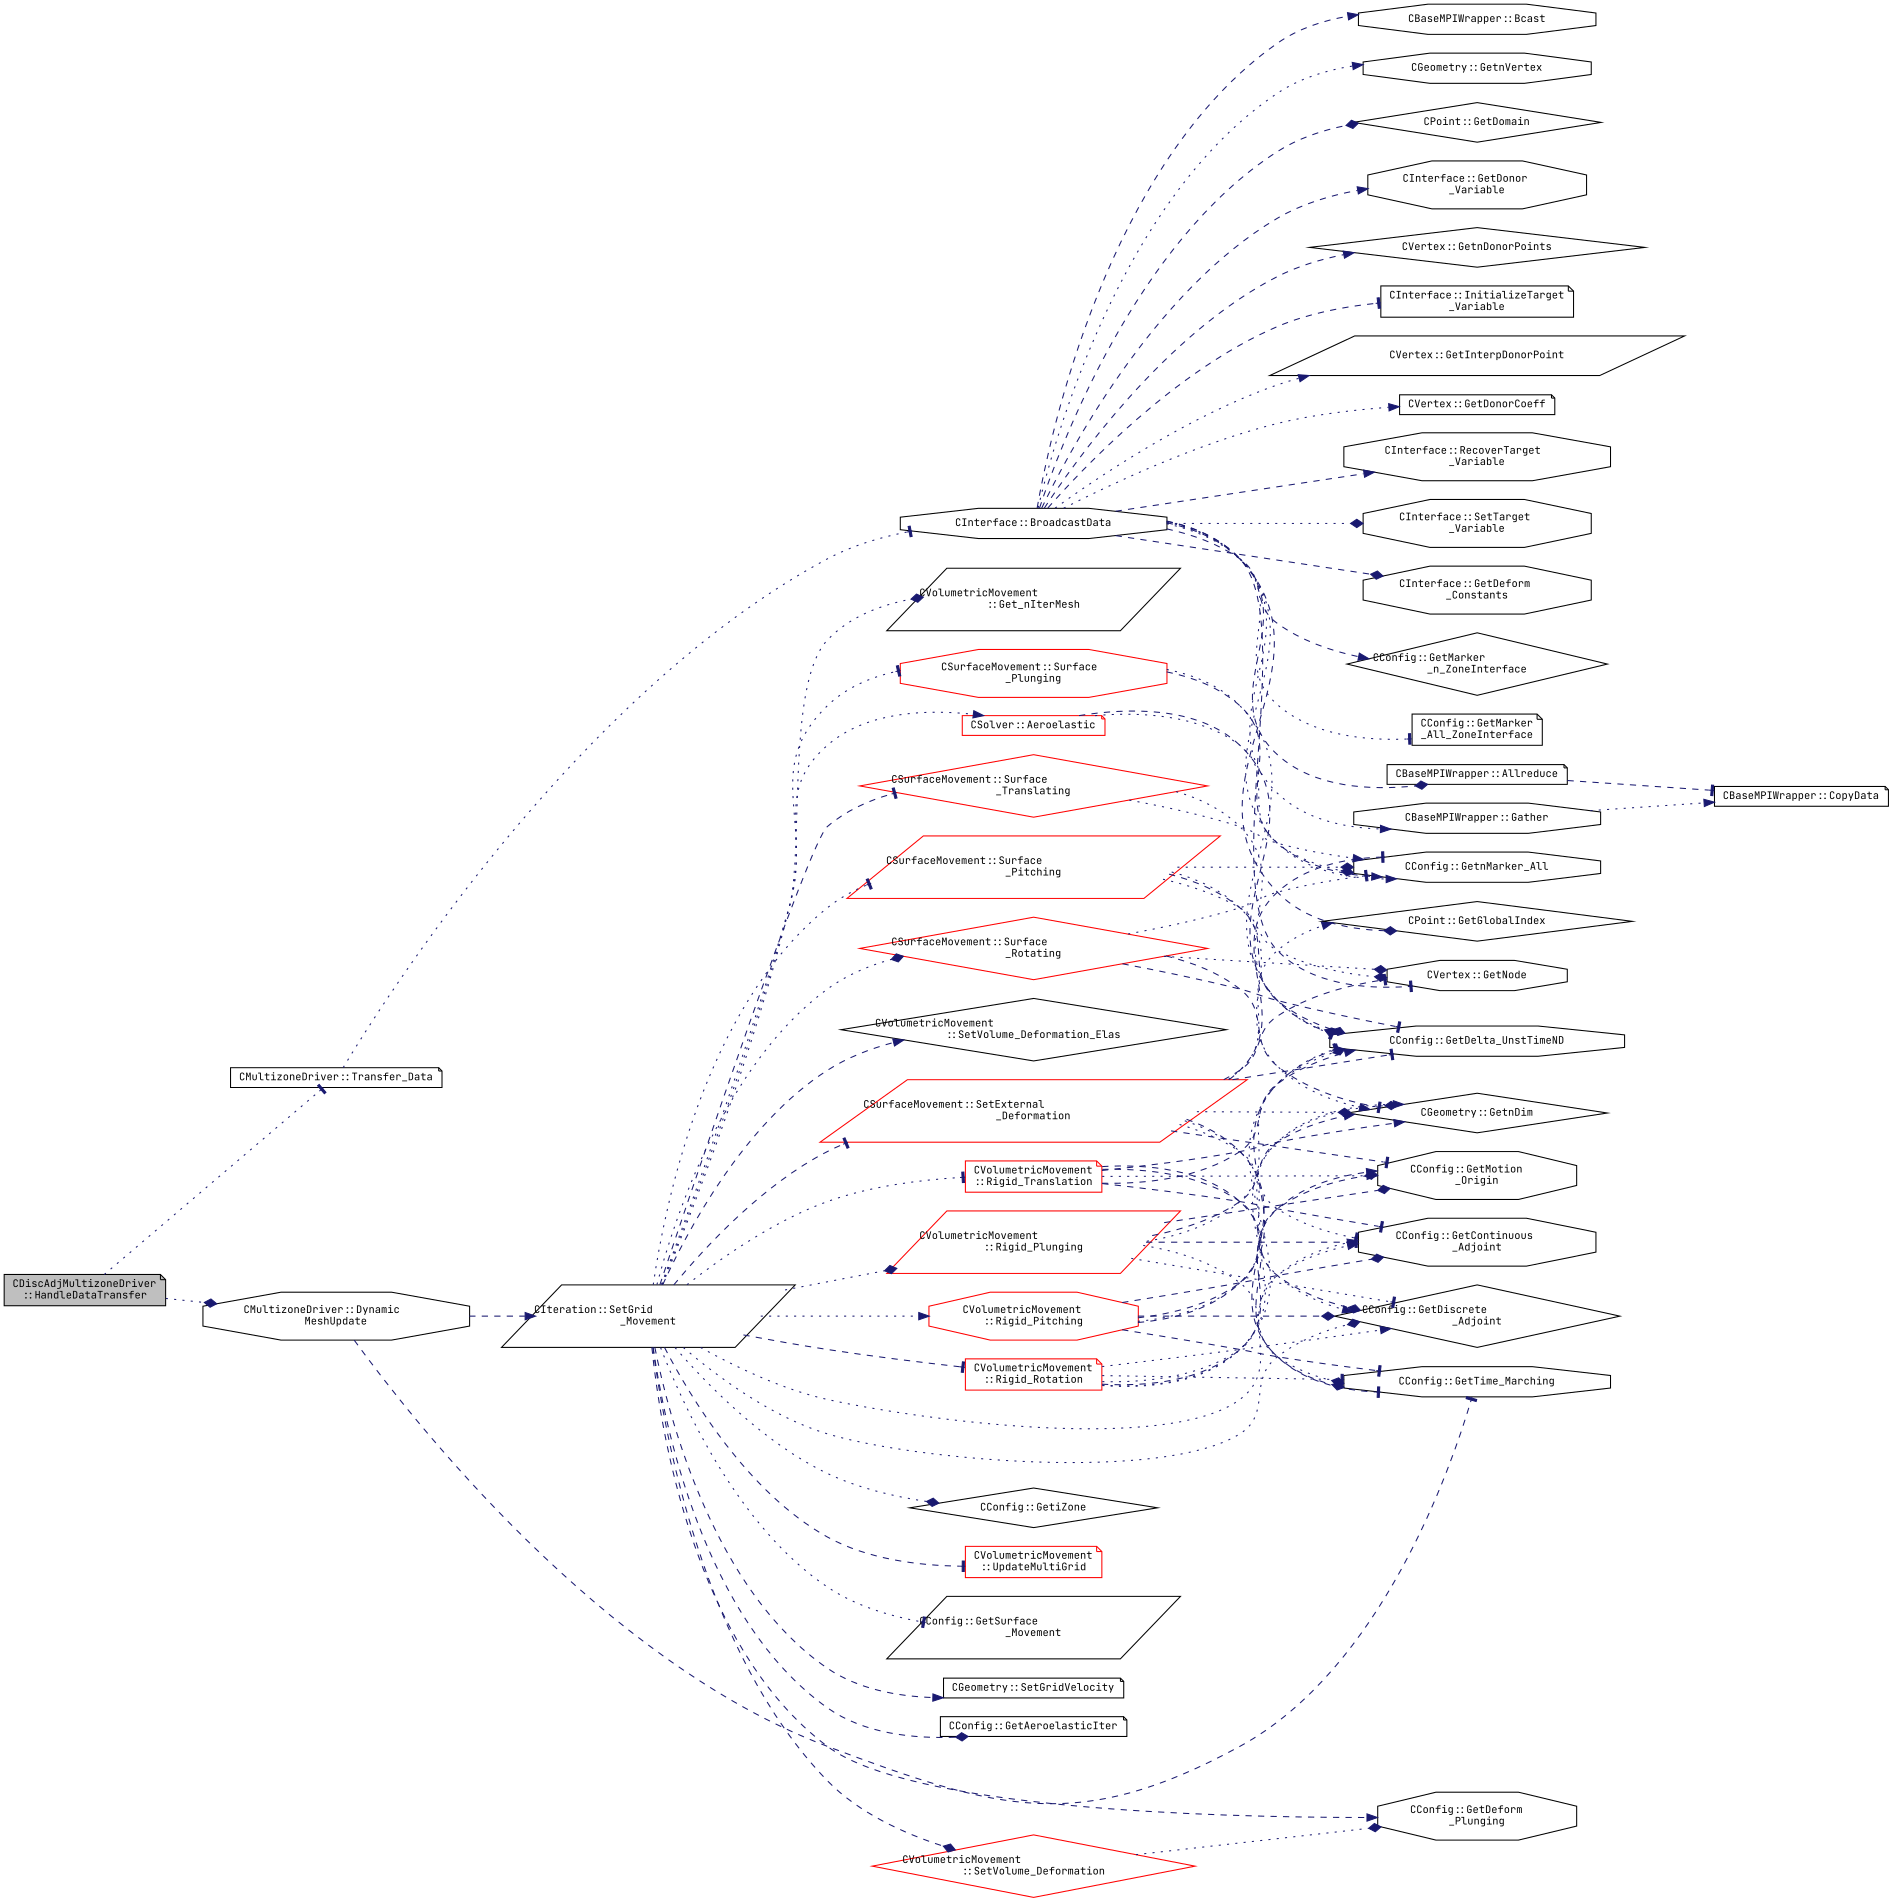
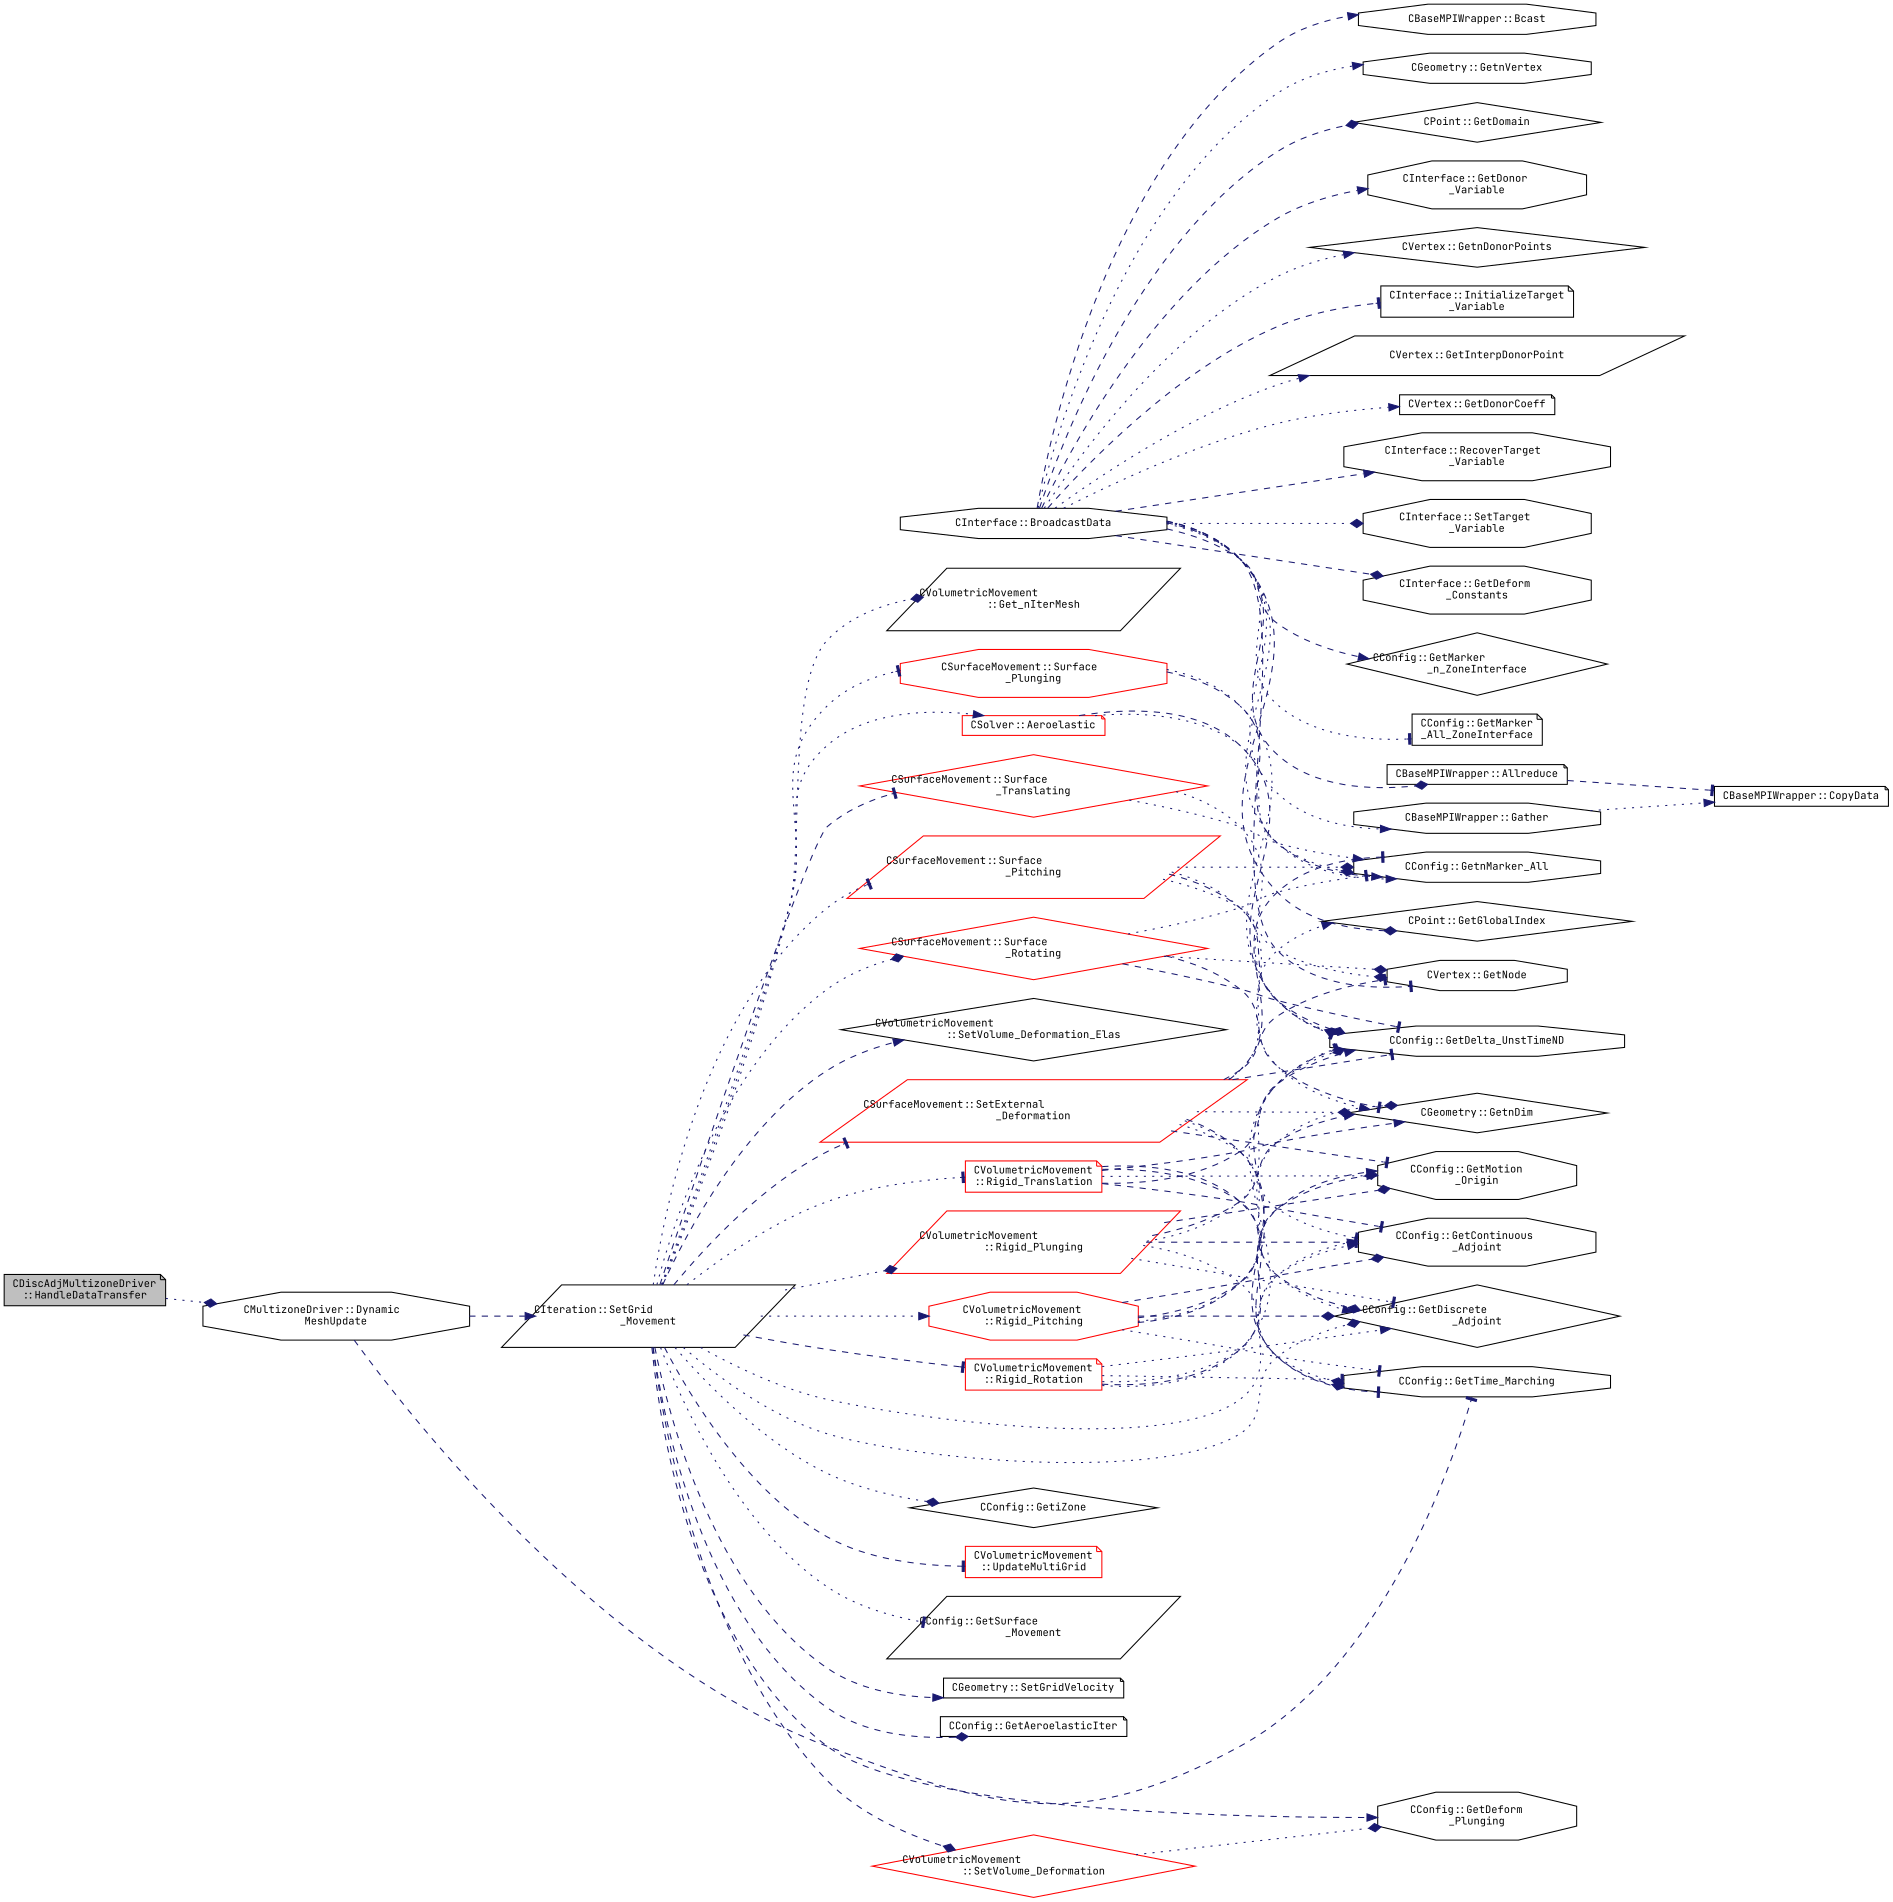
(1172, 354) -> (1172, 354)
(336, 1078) -> none
(1261, 1256) -> none
(1217, 1346) -> (1217, 1346)
